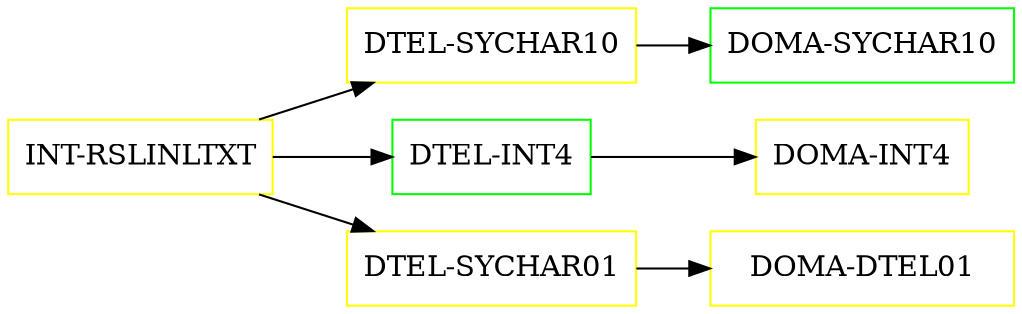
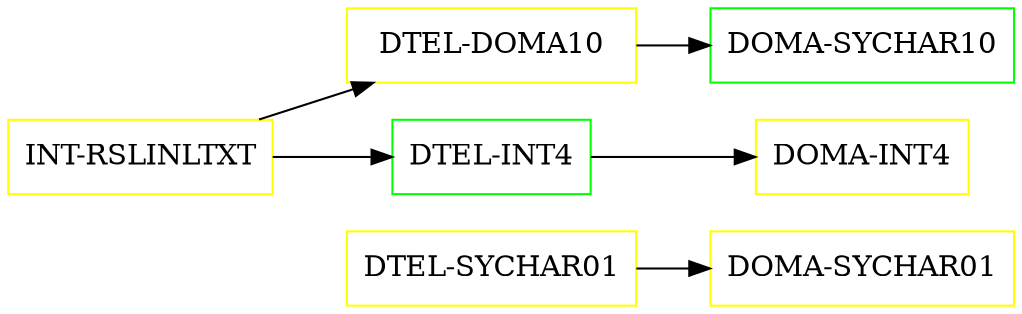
(492, 45) -> (492, 45)
(306, 210) -> none
(862, 268) -> (862, 268)
